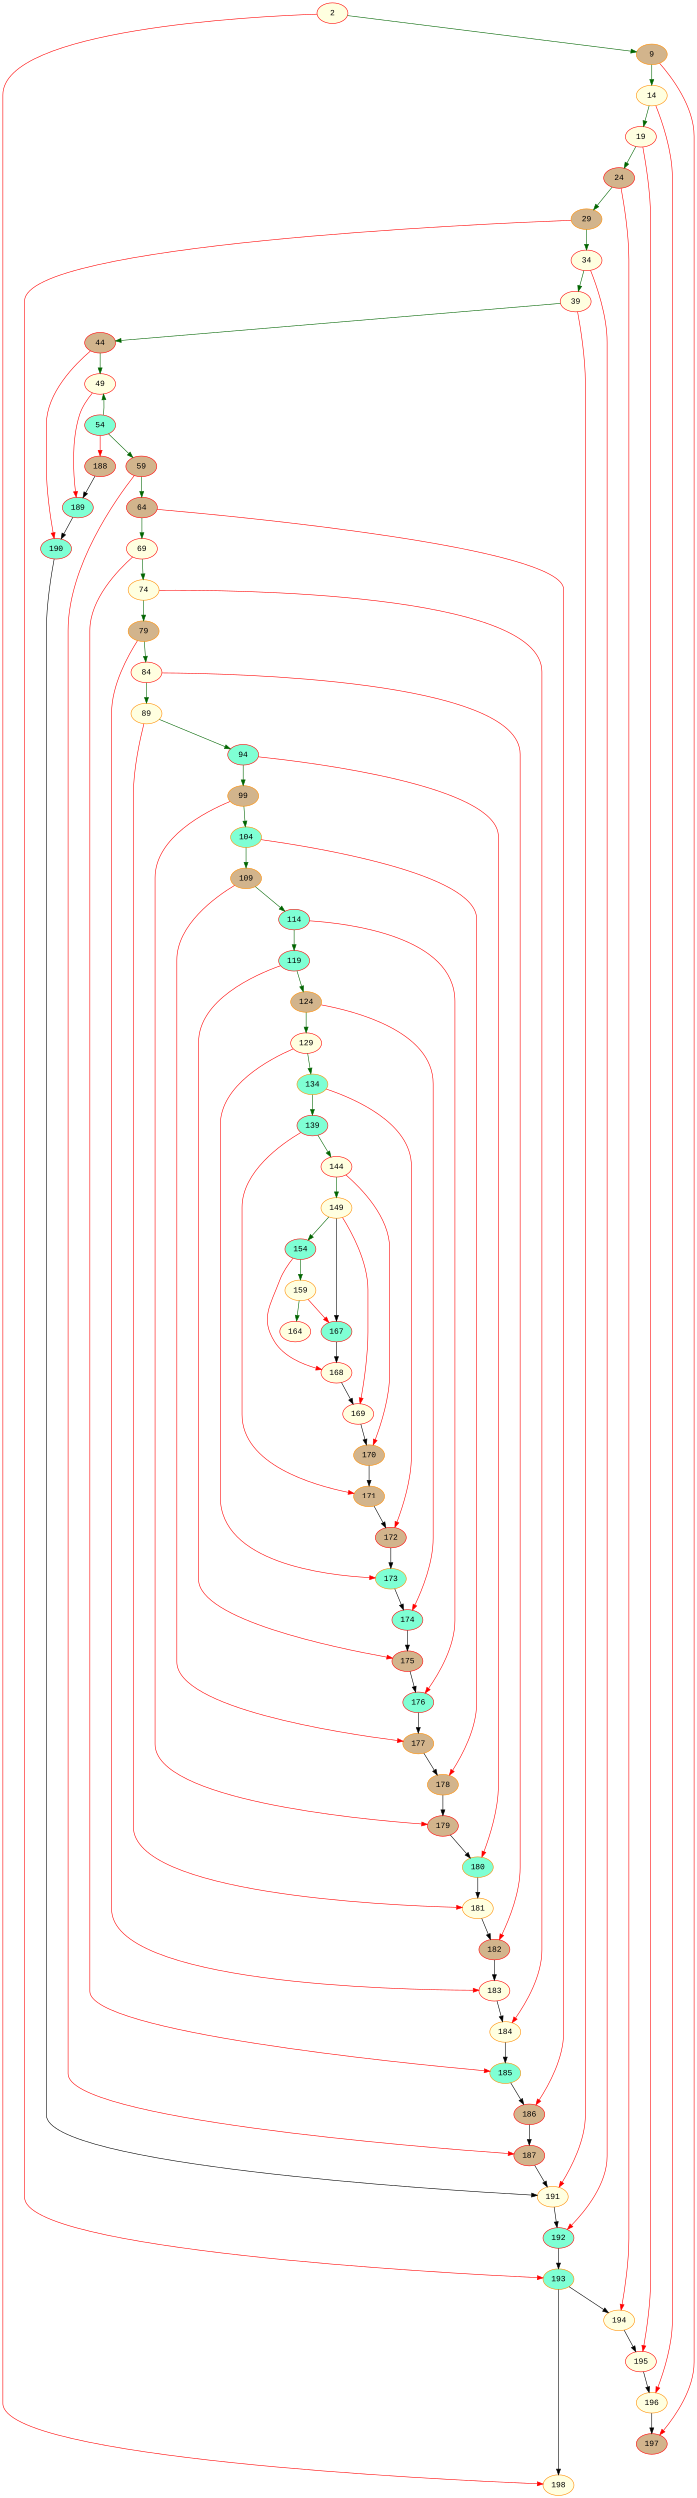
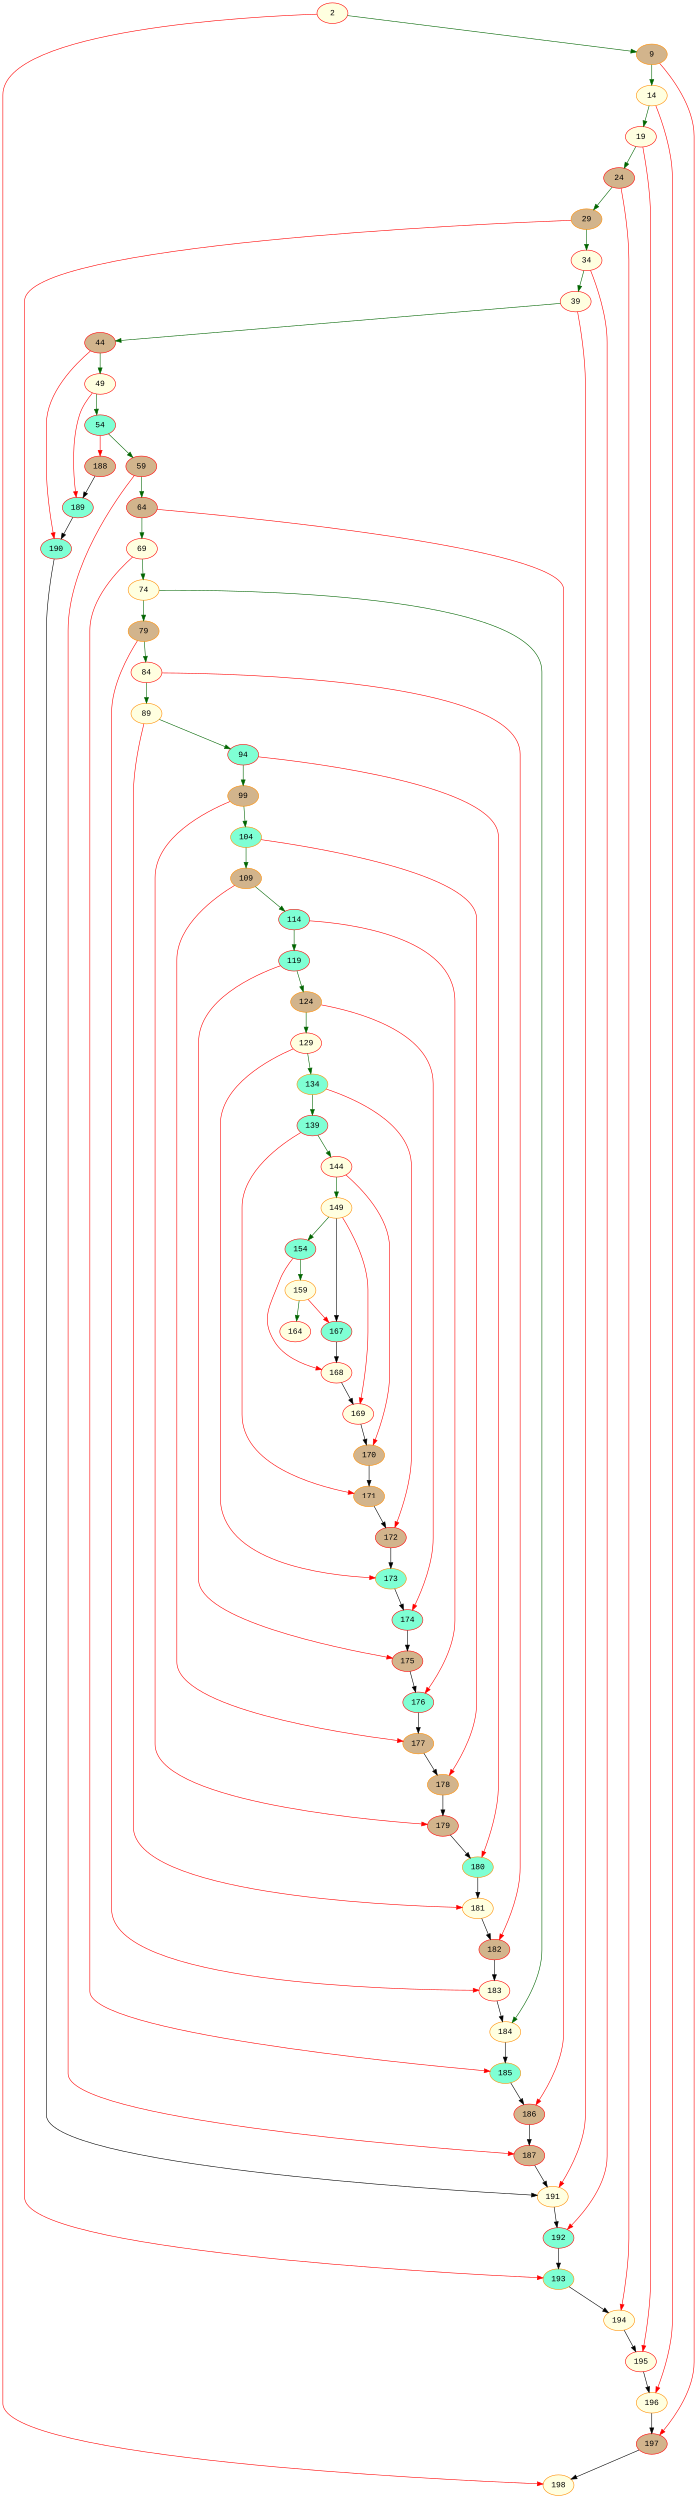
(104, 407) -> (96, 402)
(542, 1144) -> (542, 1144)
(558, 2379) -> (608, 2463)
